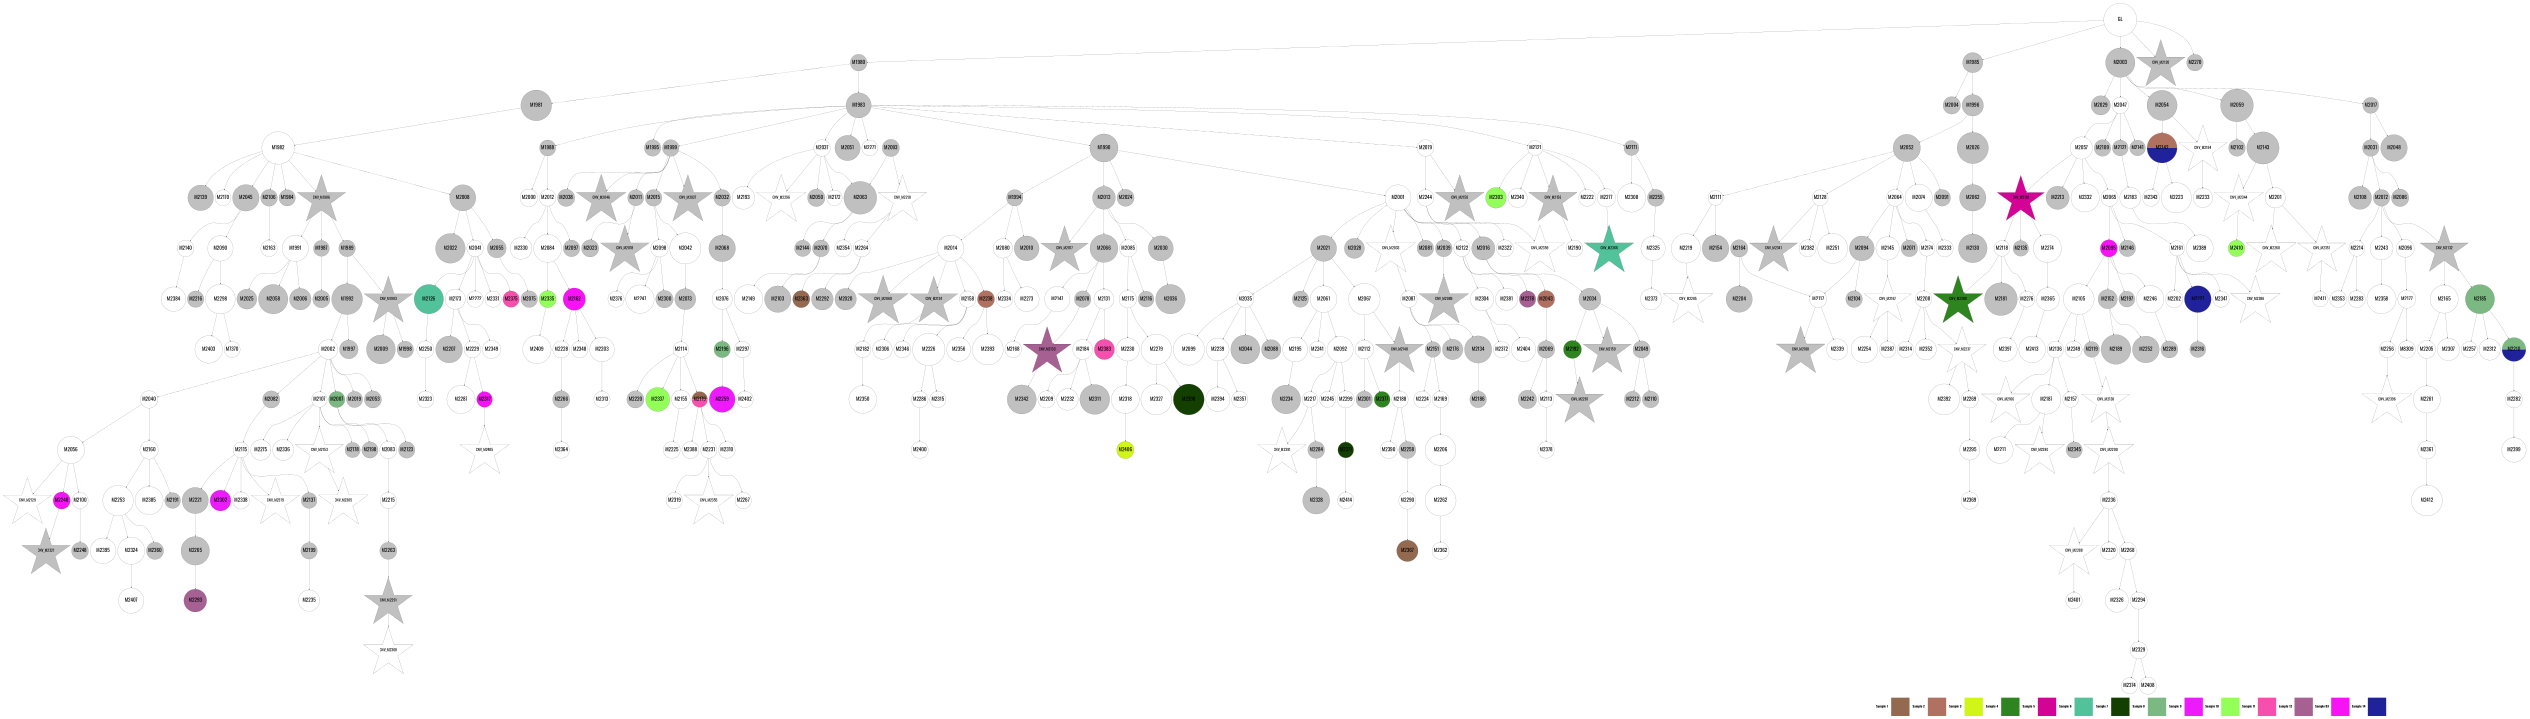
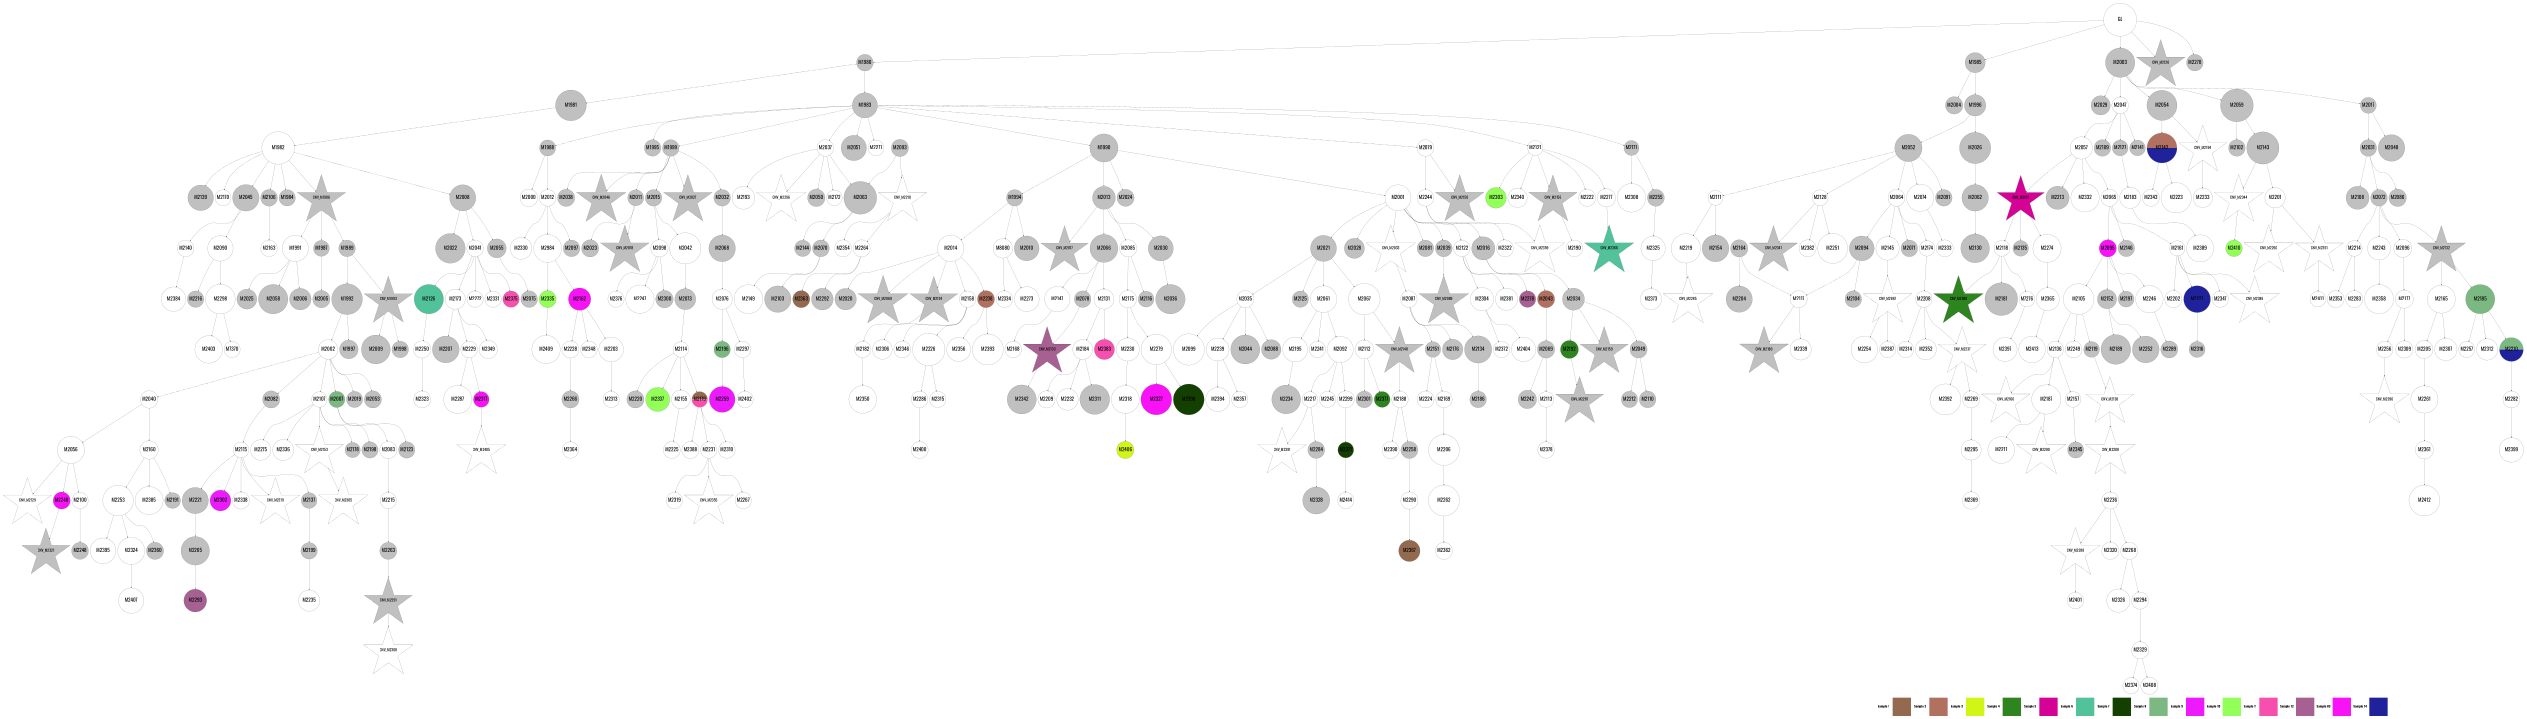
(548, 248) -> (548, 248)
(1003, 248) -> (1003, 248)
(1888, 299) -> (1888, 299)
(2027, 299) -> (2027, 299)
(2407, 349) -> (2404, 349)
(1156, 399) -> (1156, 399)
